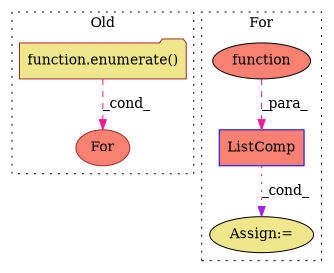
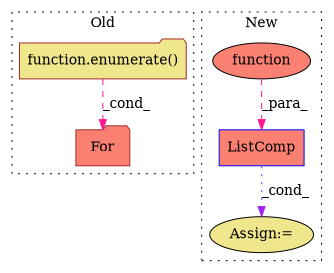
(262, 23) -> (262, 23)
(103, 148) -> (103, 148)
